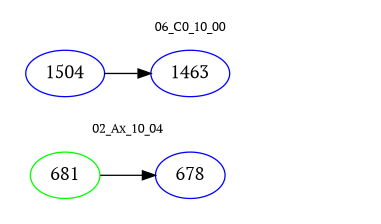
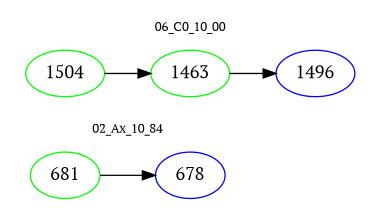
(65, 73) -> (65, 73)
(190, 73) -> (190, 73)
none -> (315, 73)
(128, 130) -> (128, 130)
